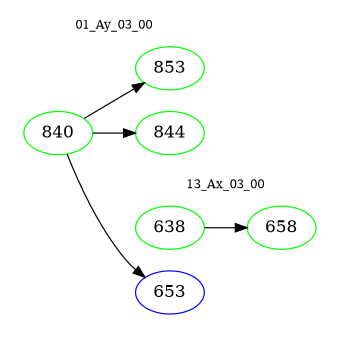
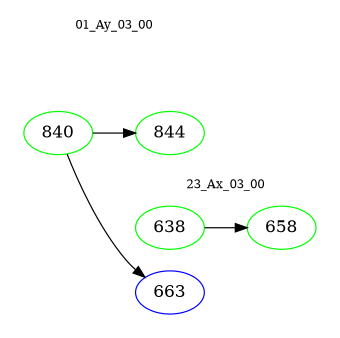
(170, 68) -> none
(226, 185) -> (226, 185)
(170, 292) -> (170, 292)
